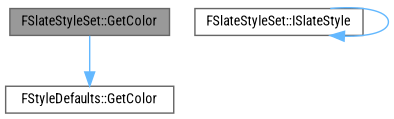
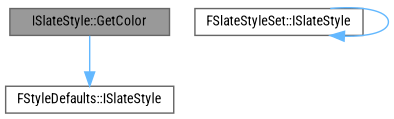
(90, 22) -> (90, 22)
(90, 100) -> (90, 100)
